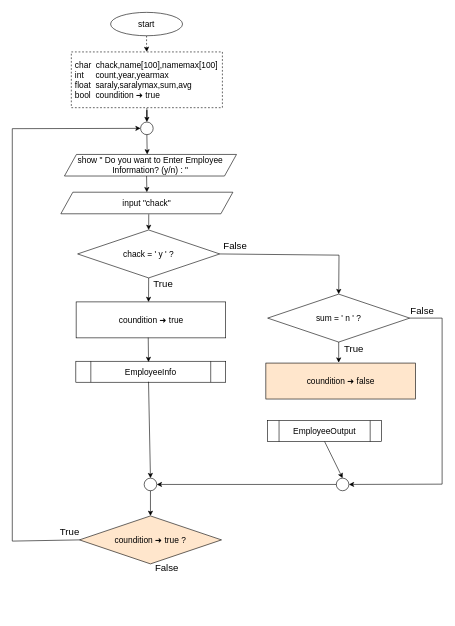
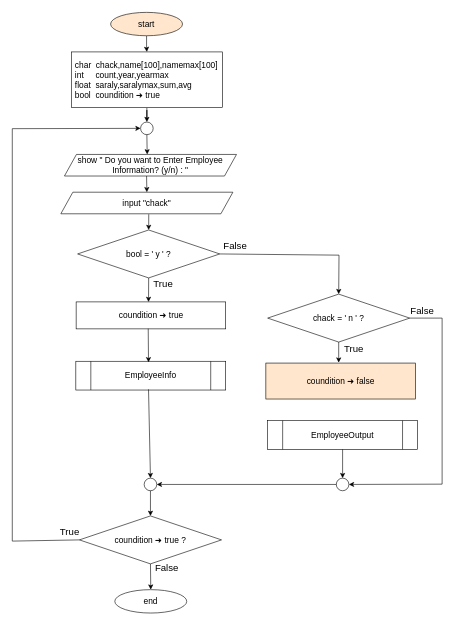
(147, 24) -> (147, 24)
(147, 42) -> (147, 42)
(147, 80) -> (147, 80)
(149, 254) -> (149, 254)
(339, 318) -> (339, 318)
(151, 320) -> (151, 316)
(151, 372) -> (151, 376)
(325, 431) -> (343, 435)
(151, 540) -> (151, 540)
none -> (151, 575)
none -> (151, 602)
